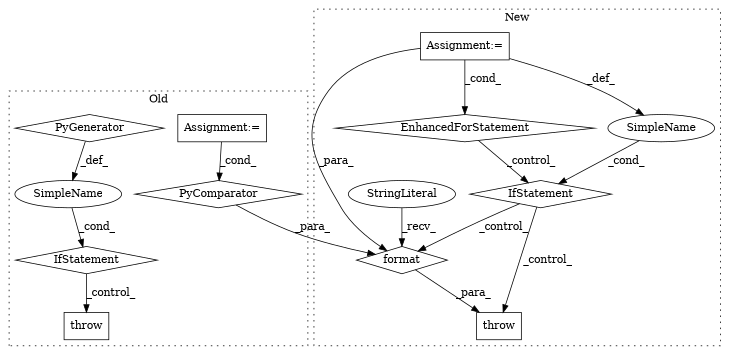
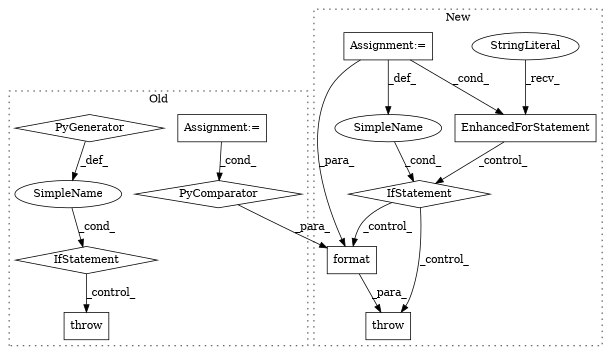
(465, 128) -> (526, 128)
(402, 223) -> (526, 83)
(402, 260) -> (352, 260)
